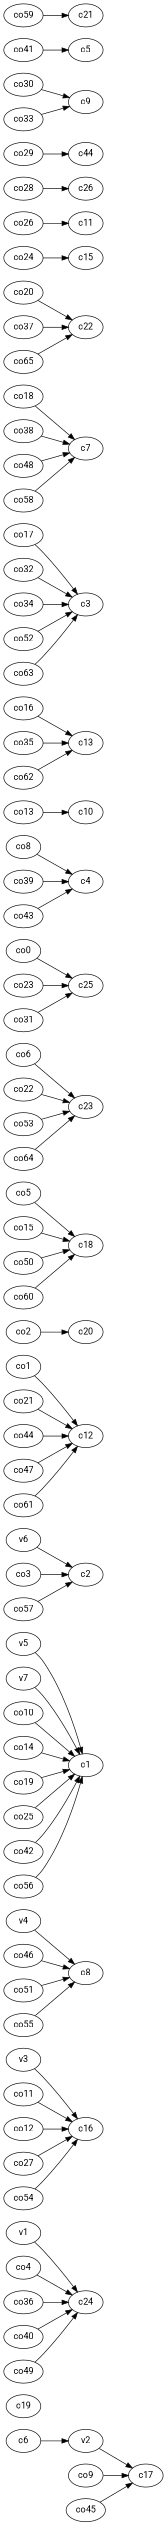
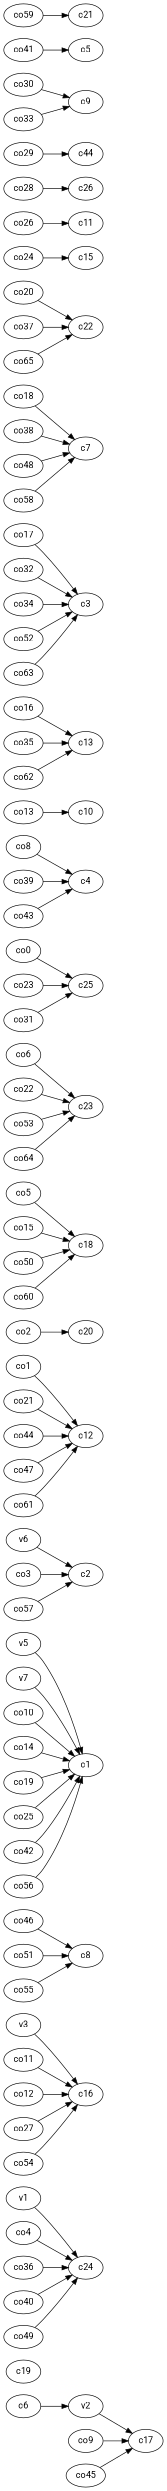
(23, 1921) -> none
